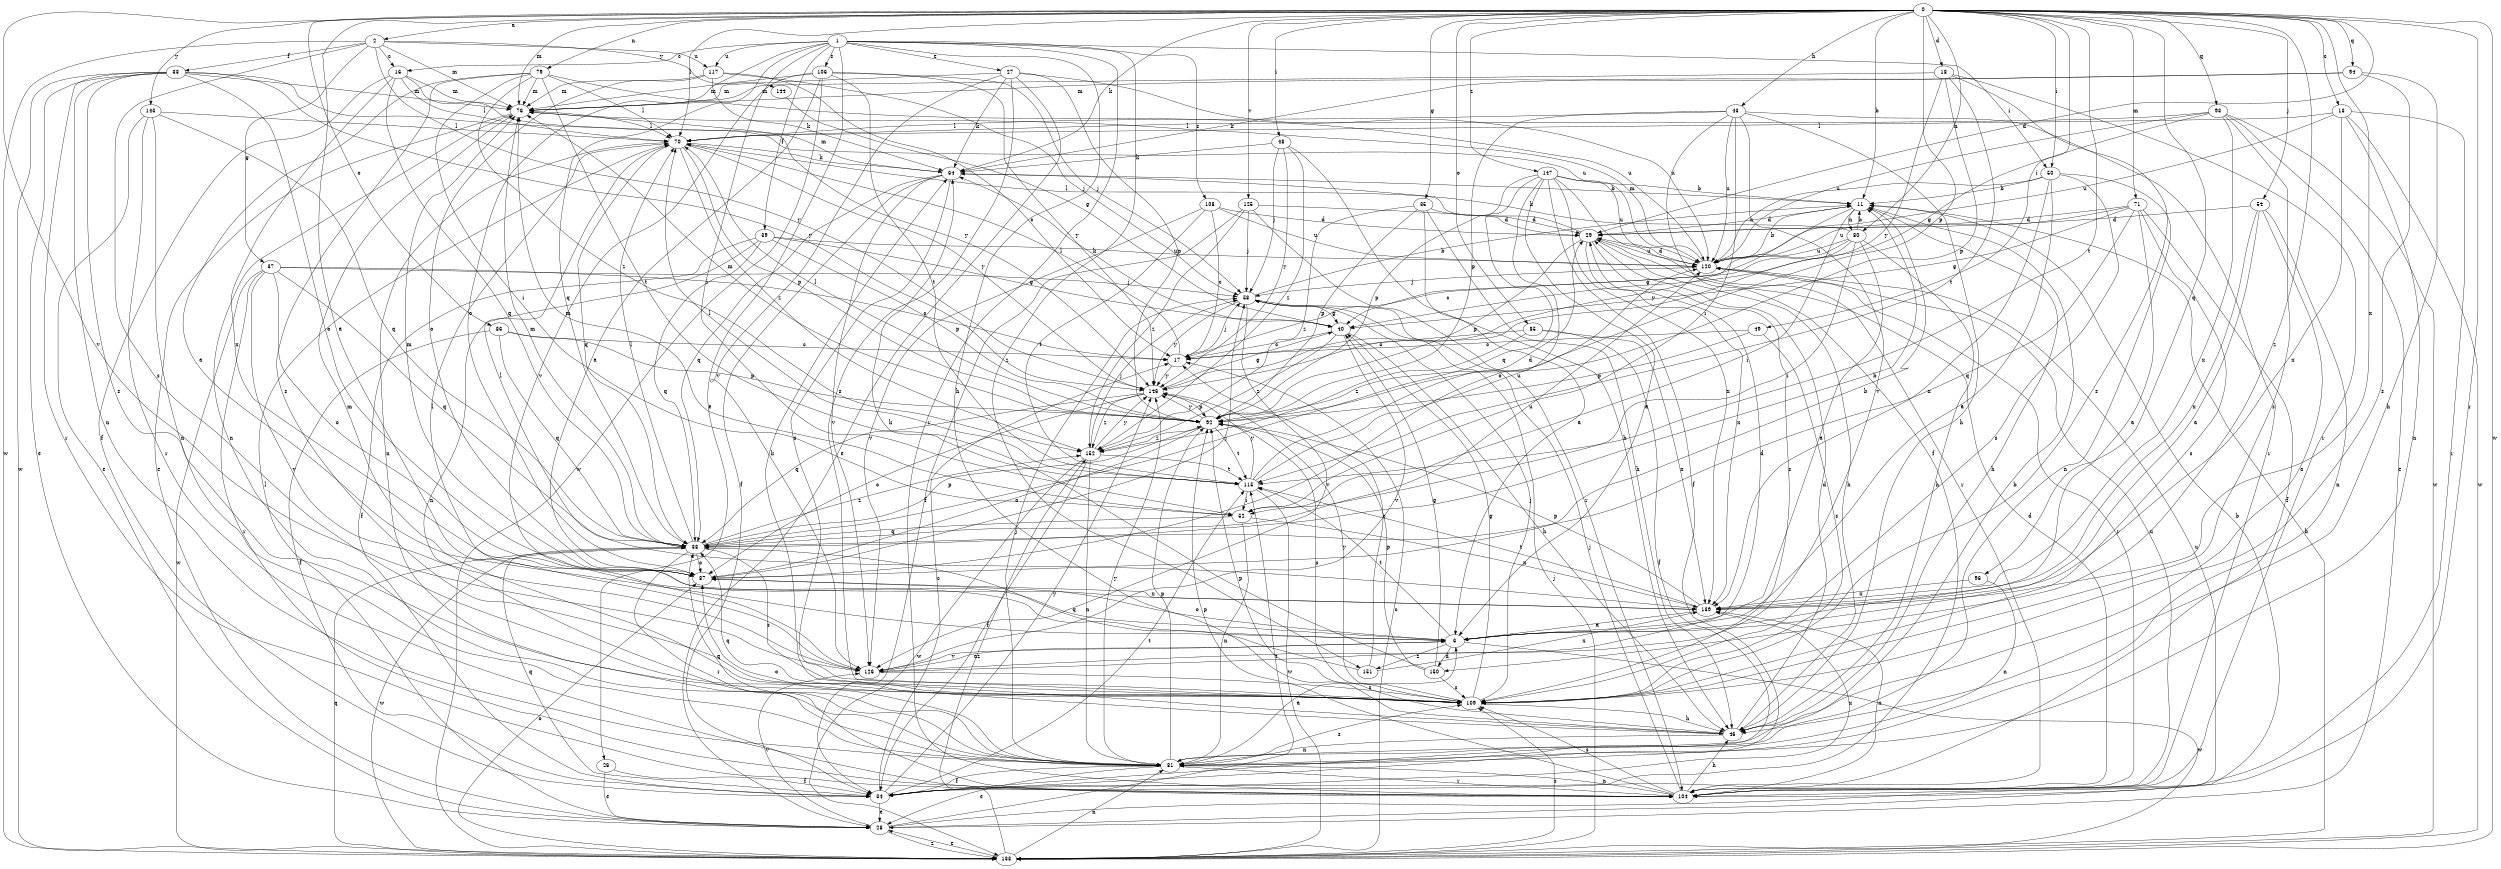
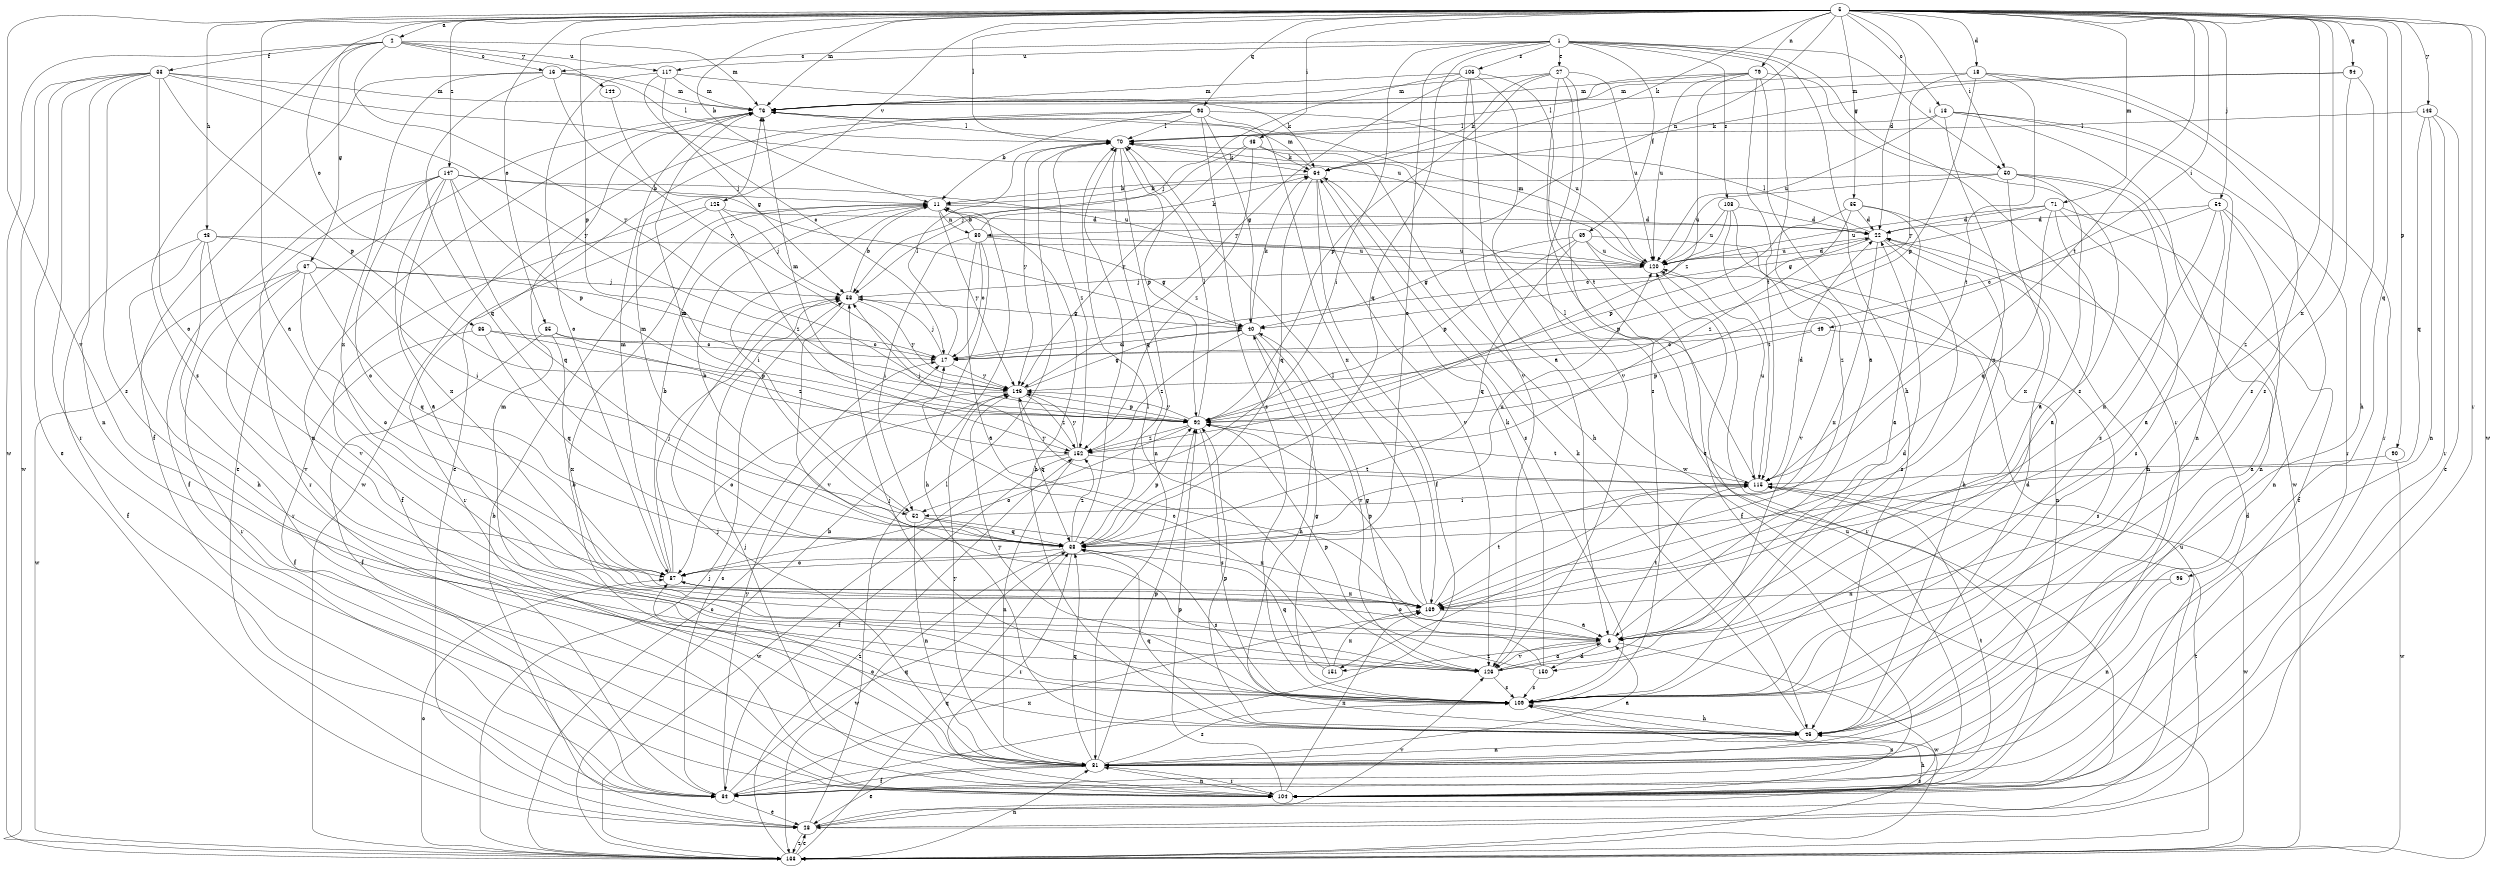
(1923, 10) -> (1840, 10)
(1286, 119) -> none
(1777, 222) -> (1060, 135)
(1472, 226) -> (594, 371)
(1589, 236) -> (1878, 236)
none -> (1561, 342)
(707, 426) -> none
none -> (2395, 454)
(606, 766) -> none
